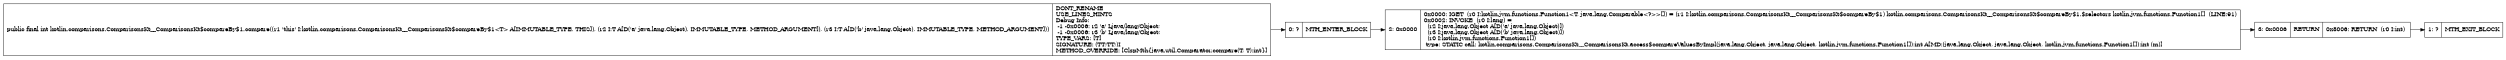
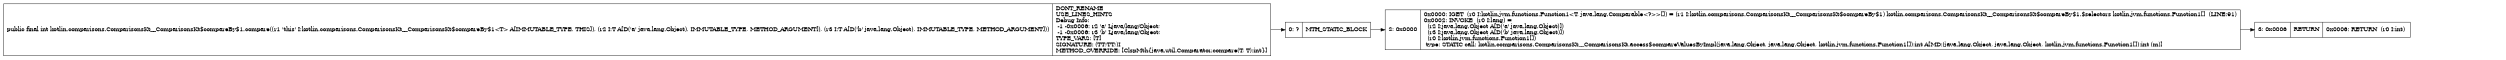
(1336, 30) -> (1336, 30)
(2367, 30) -> (2367, 30)
(2464, 30) -> none
